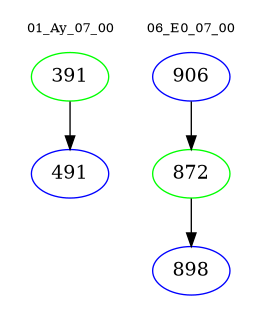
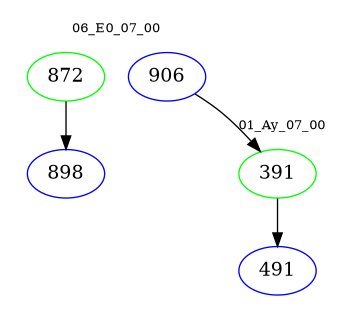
(191, 119) -> (237, 126)
